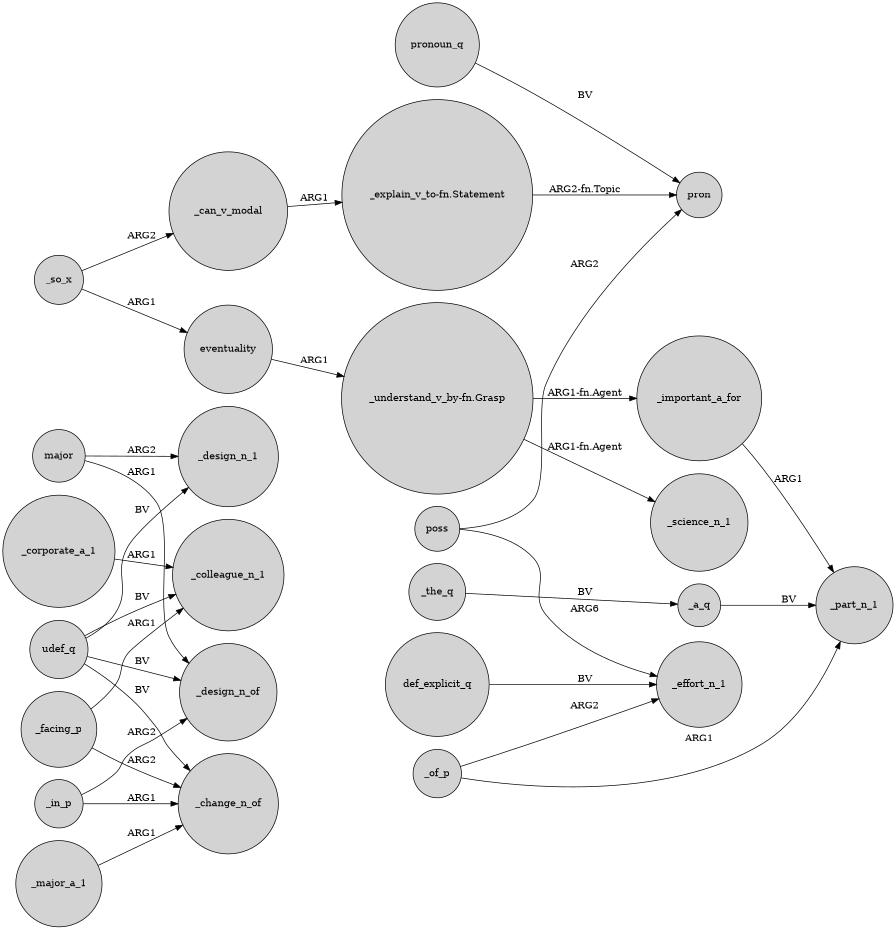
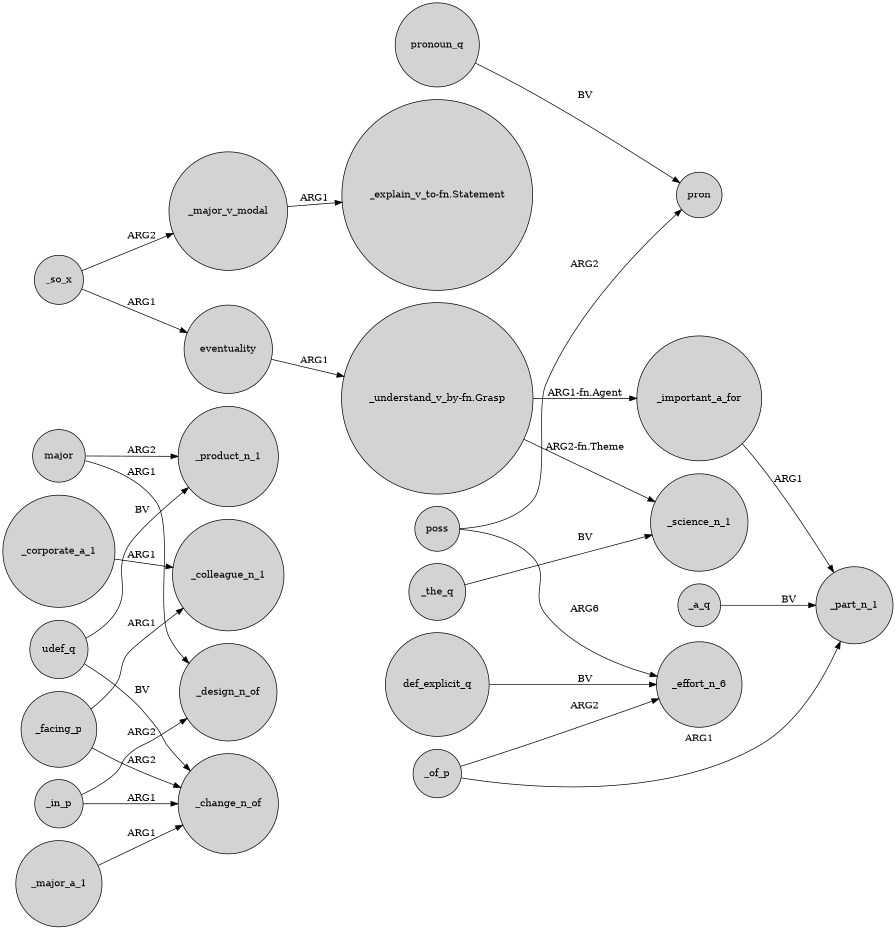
(601, 195) -> none
(228, 211) -> (228, 211)
(585, 447) -> (585, 447)
(228, 457) -> (228, 457)
(568, 599) -> (555, 561)
(126, 615) -> none
(131, 668) -> none
(699, 685) -> (699, 685)
